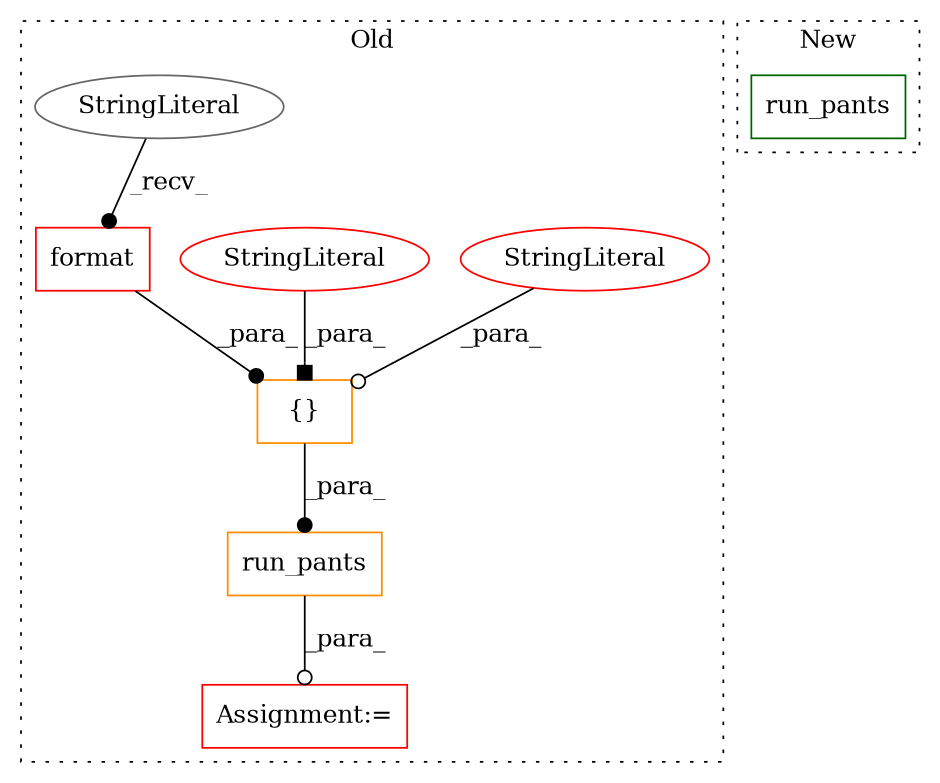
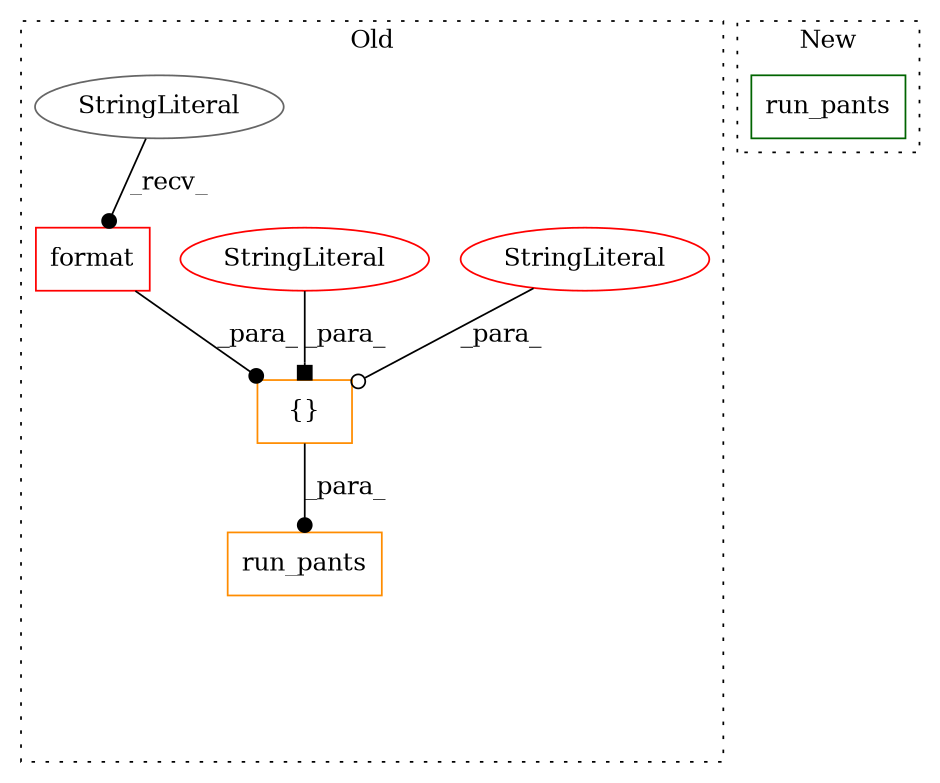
(305, 716) -> none
